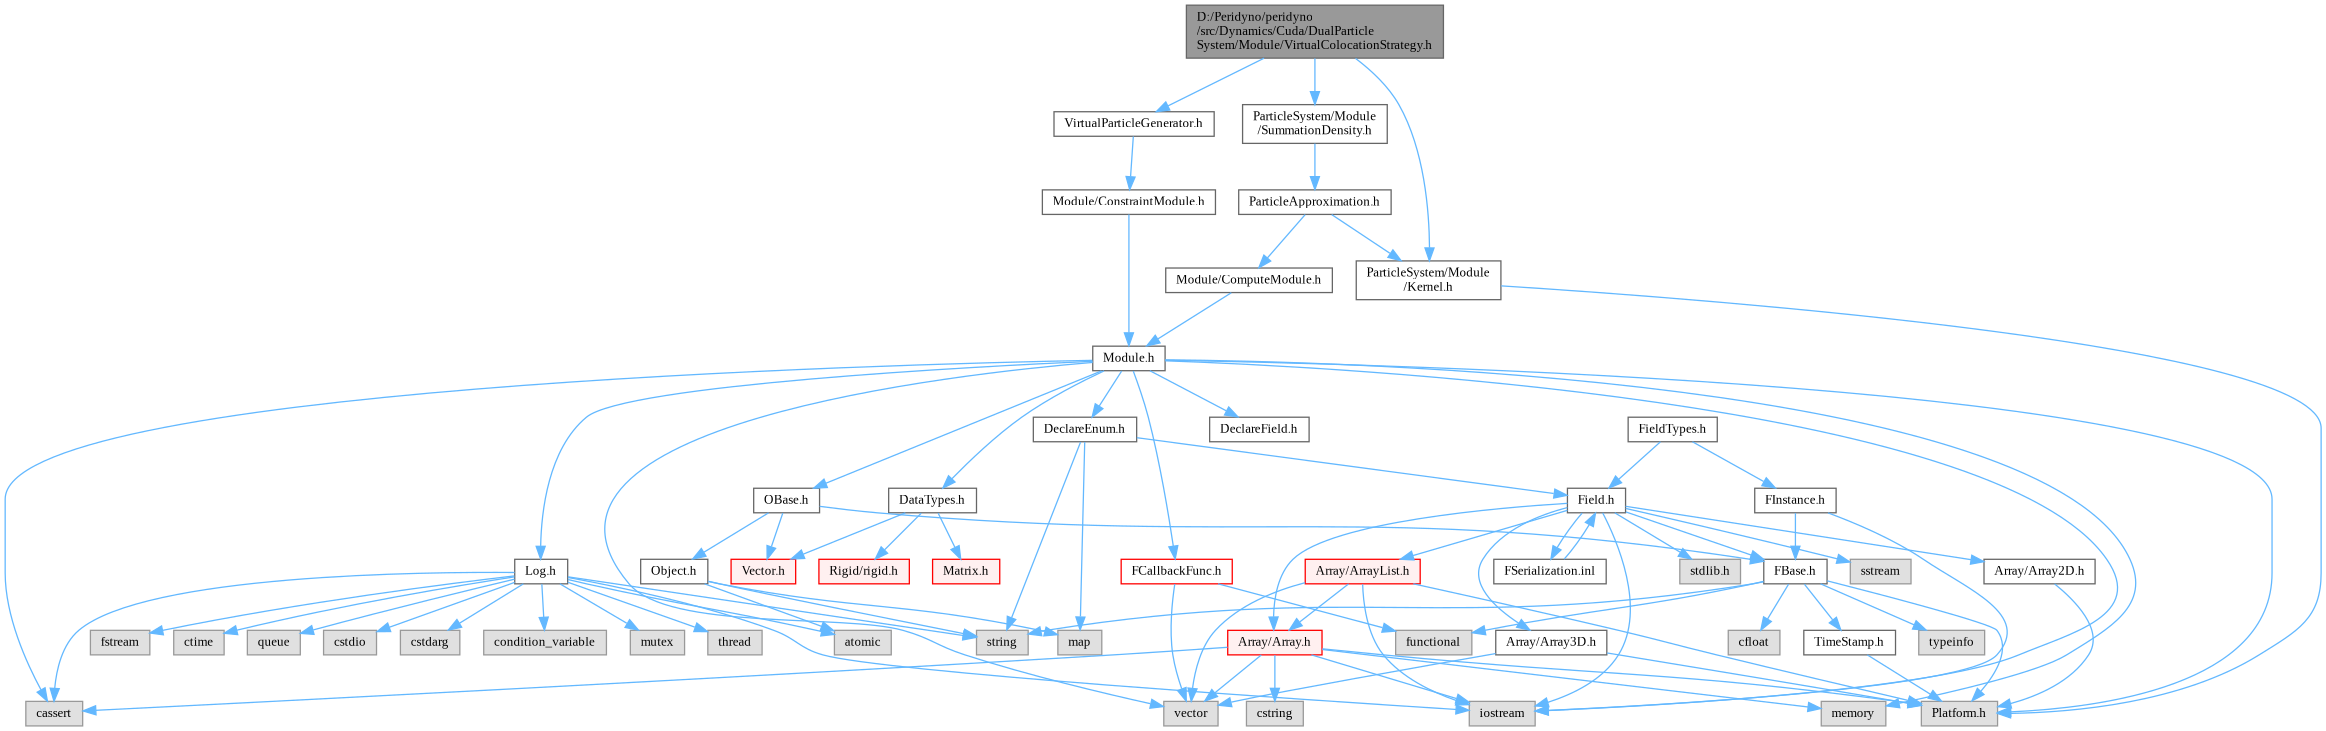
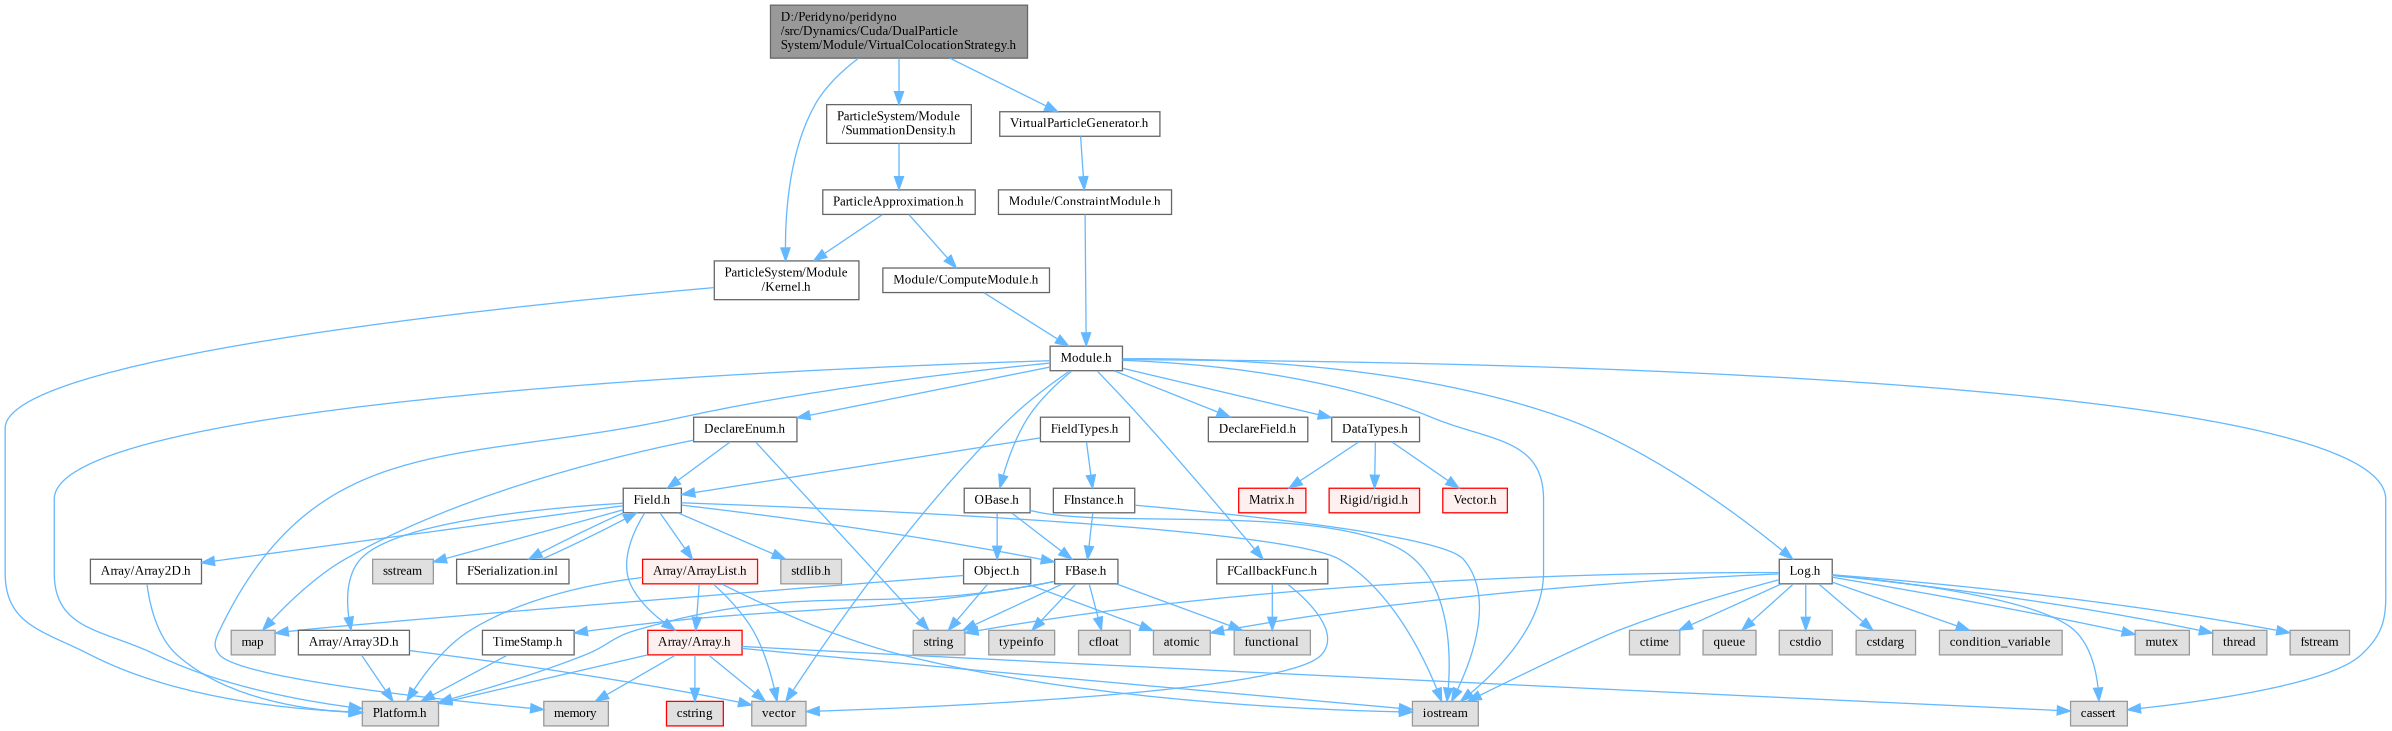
(777, 530) -> (1201, 520)
(1177, 572) -> (1272, 572)
(1275, 714) -> (695, 714)
